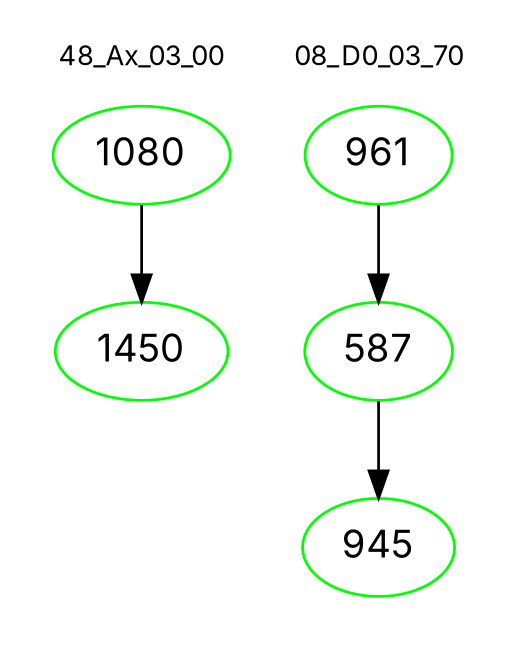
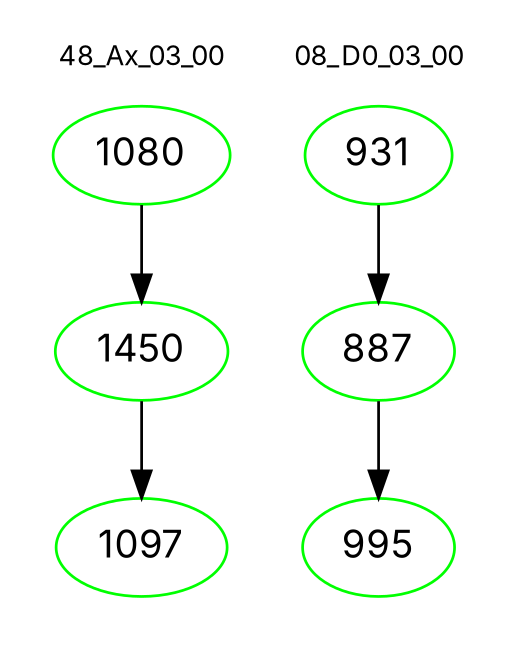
(380, 59) -> (380, 59)
(379, 155) -> (379, 155)
(379, 351) -> (379, 351)
none -> (142, 547)
(379, 547) -> (379, 547)
